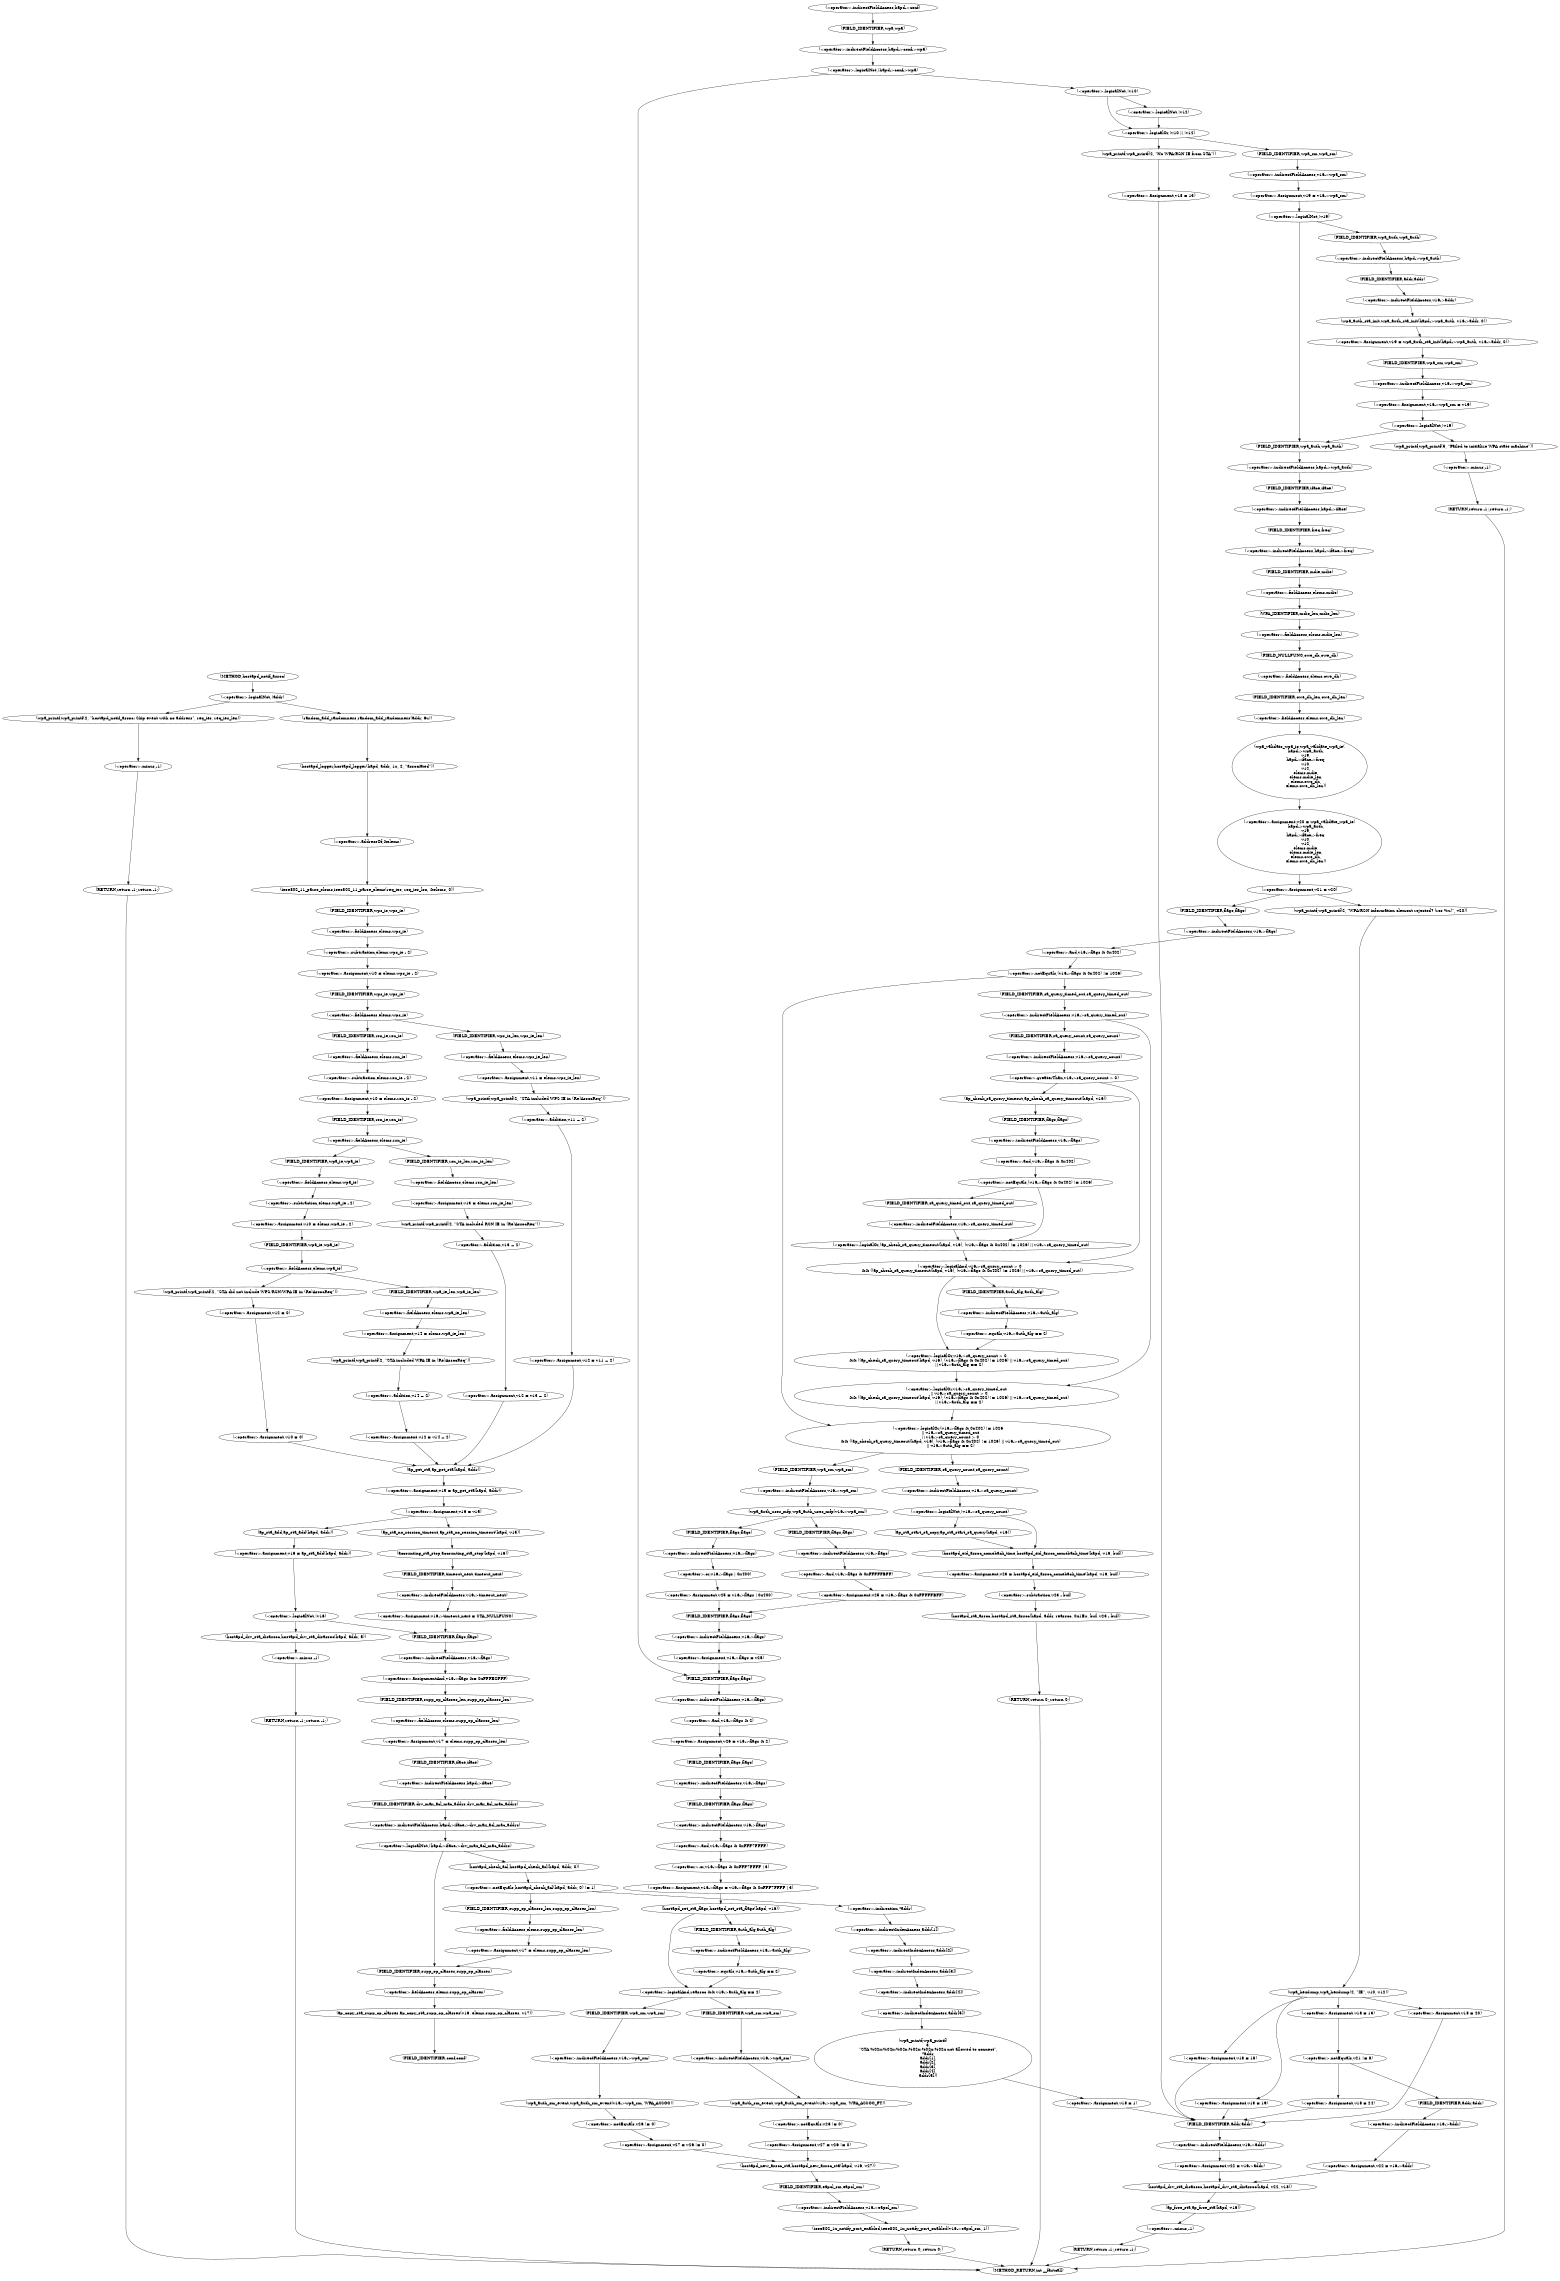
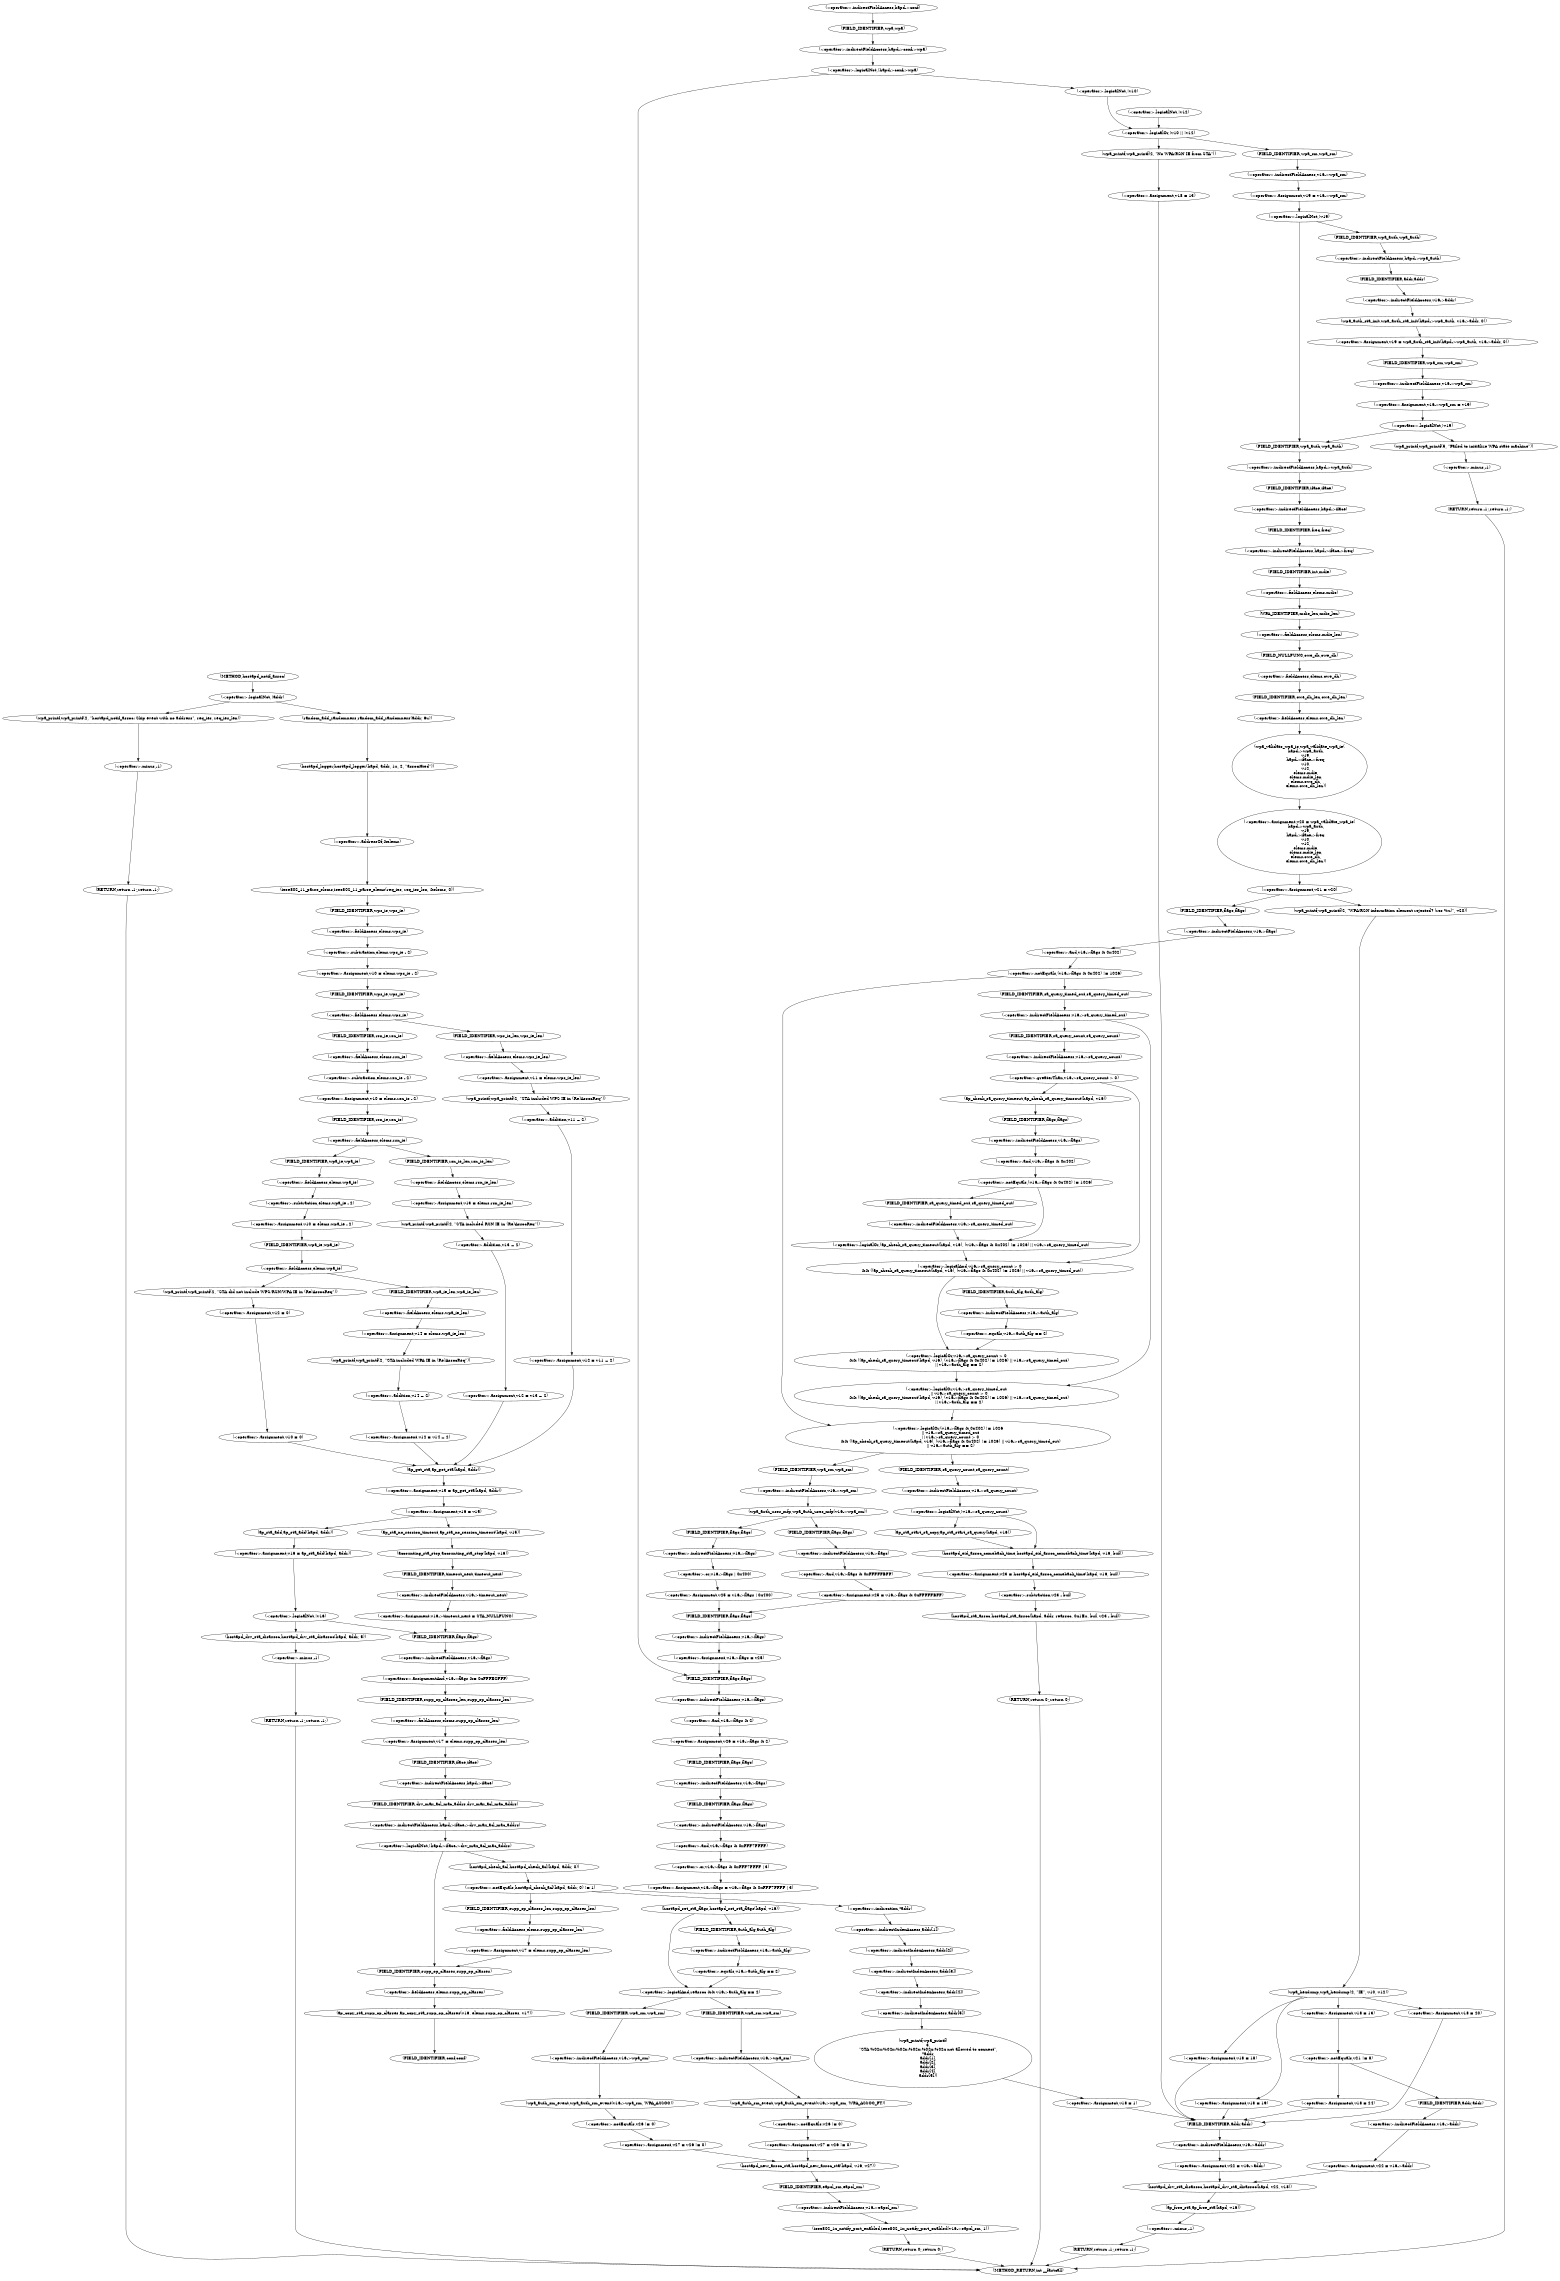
(1132, 101) -> none
(1300, 572) -> (1300, 572)
none -> (458, 1192)
